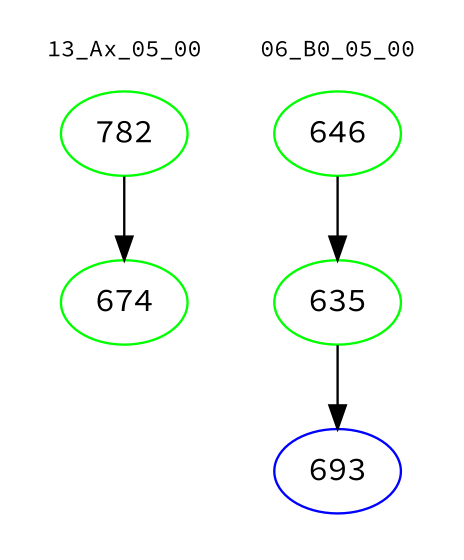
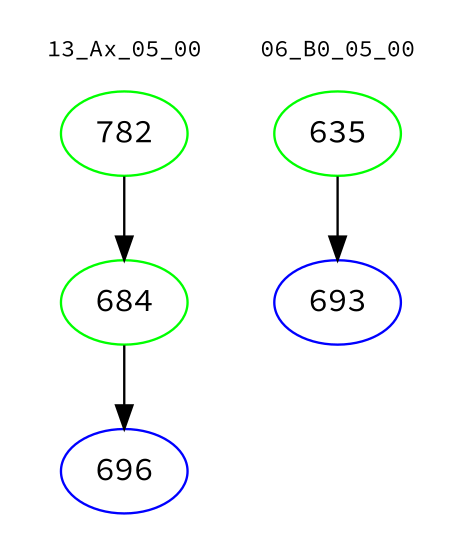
(338, 134) -> none
(124, 302) -> (124, 302)
none -> (124, 471)
